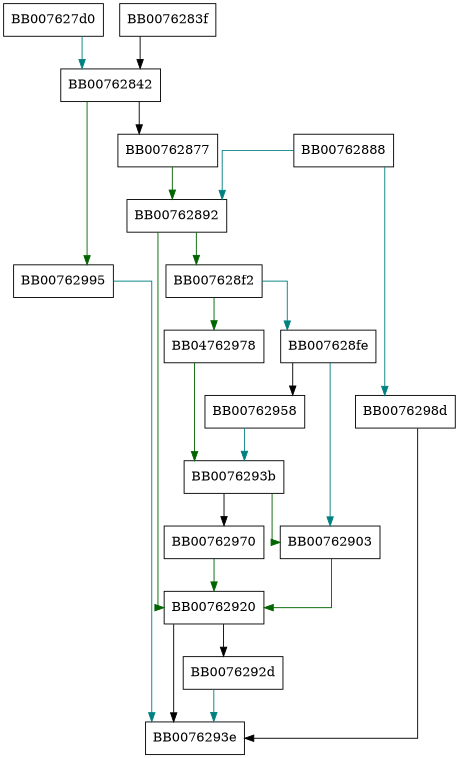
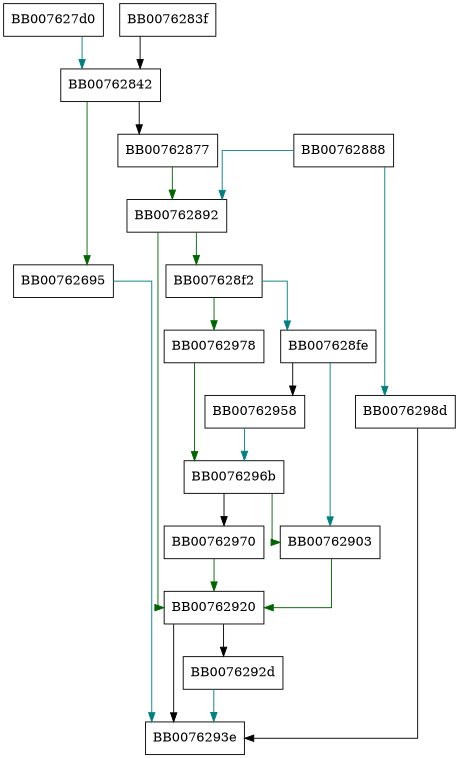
(63, 281) -> (63, 281)
(214, 346) -> (214, 346)
(234, 477) -> (234, 477)
